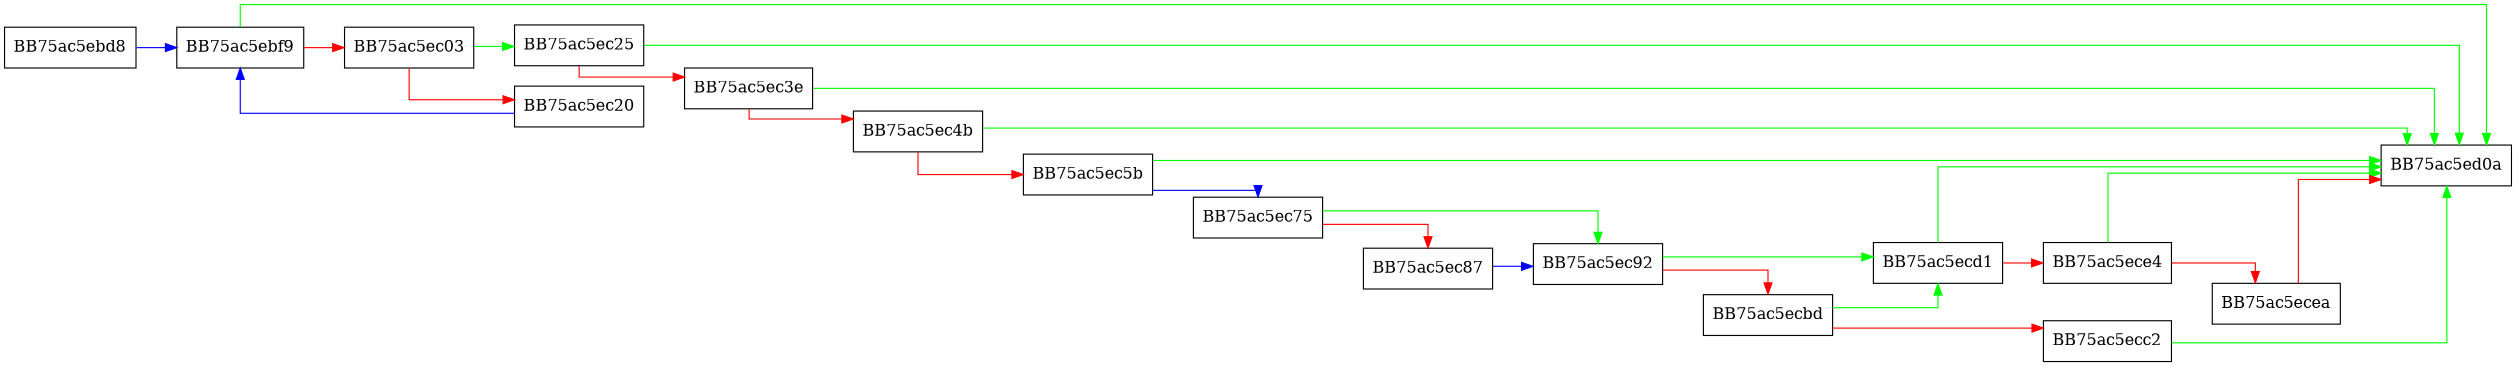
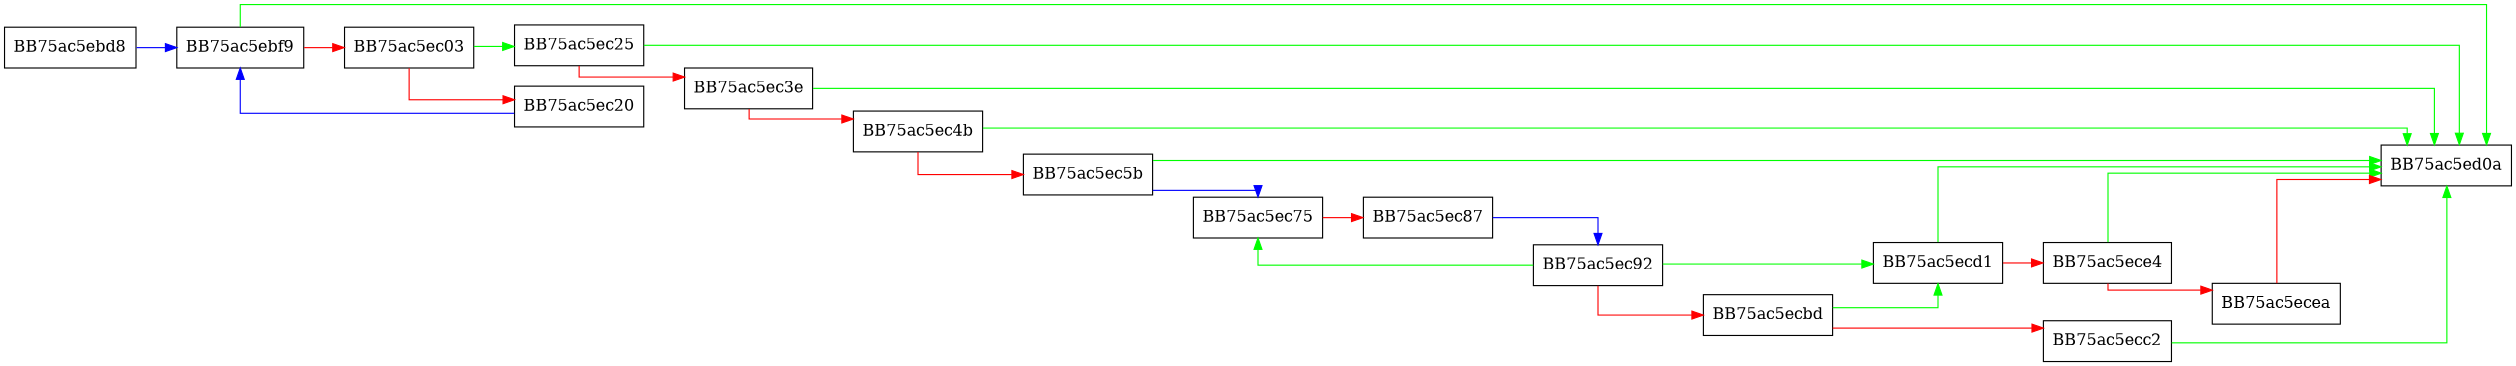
(1471, 211) -> (1388, 265)
